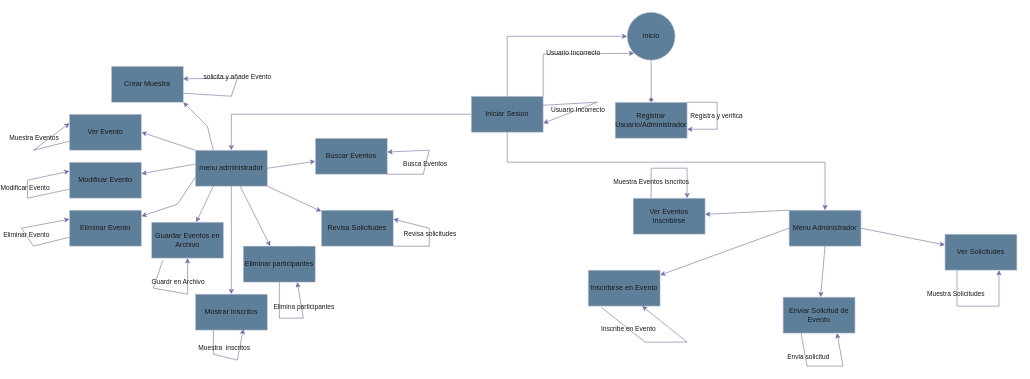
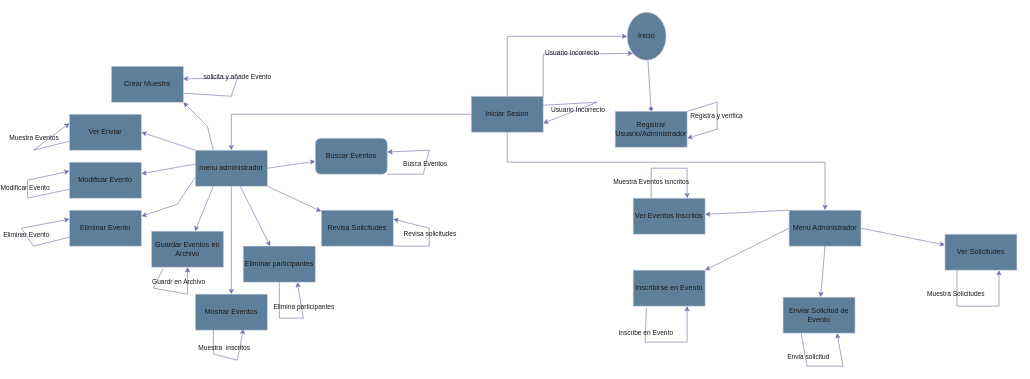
(651, 36) -> (647, 36)
(651, 120) -> (651, 129)
(105, 132) -> (105, 132)
(351, 156) -> (351, 156)
(669, 216) -> (669, 216)
(188, 240) -> (188, 249)
(624, 288) -> (669, 288)
(231, 312) -> (231, 312)
